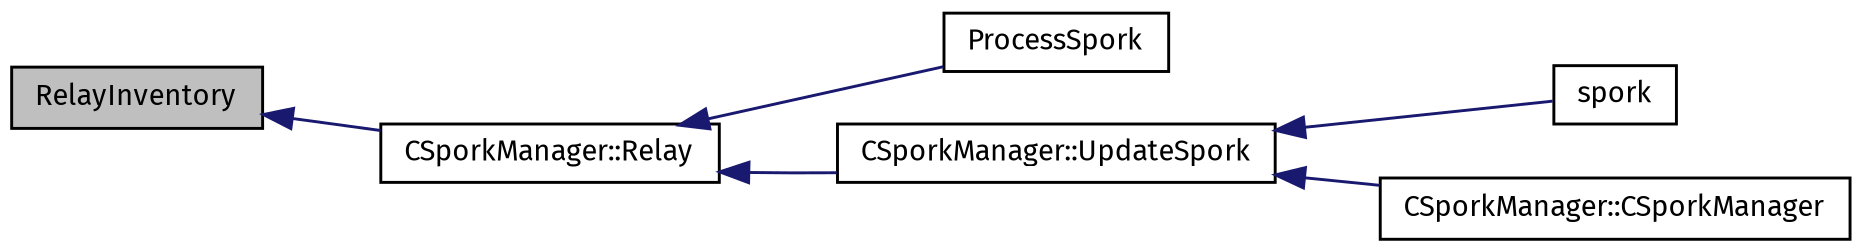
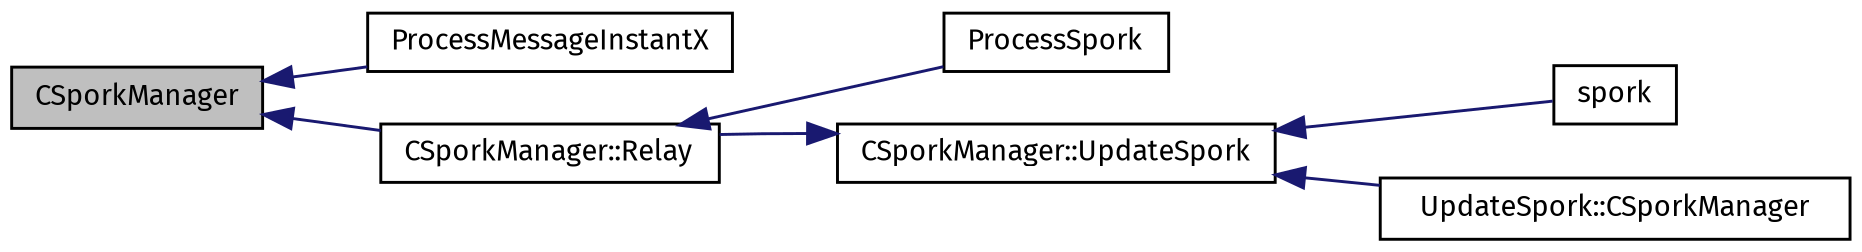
none -> (550, 42)
(137, 98) -> (137, 98)
(793, 173) -> (763, 134)
(1615, 209) -> (1615, 209)
